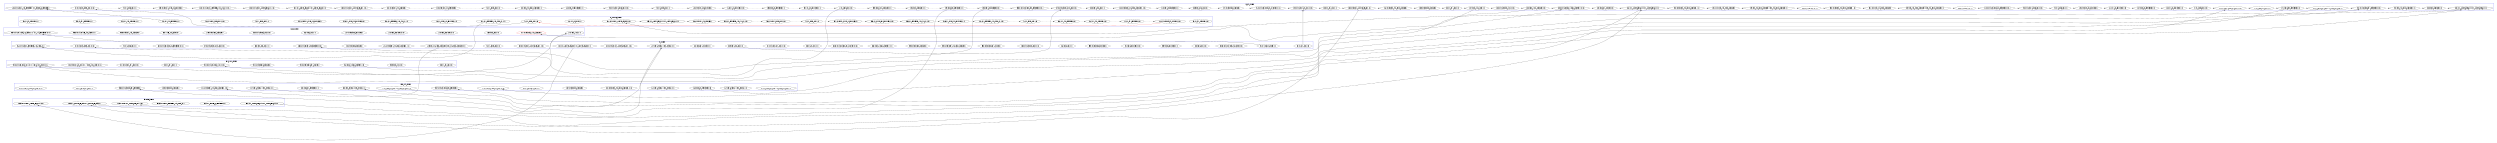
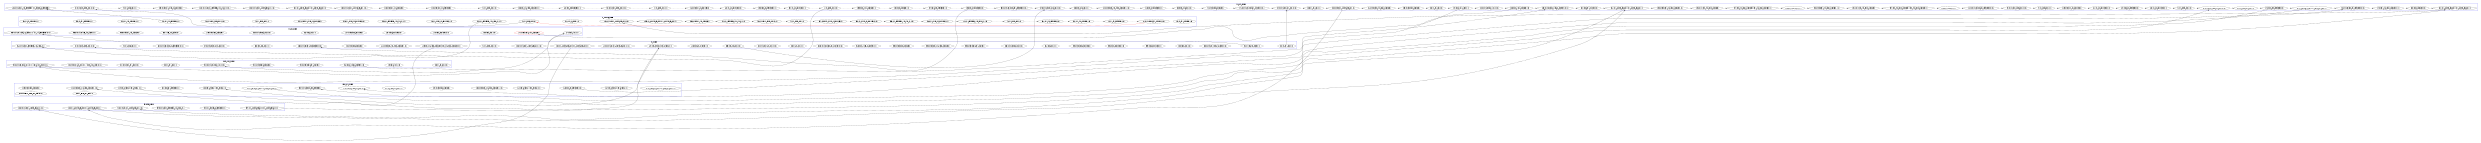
(882, 21) -> (867, 21)
(130, 88) -> none
